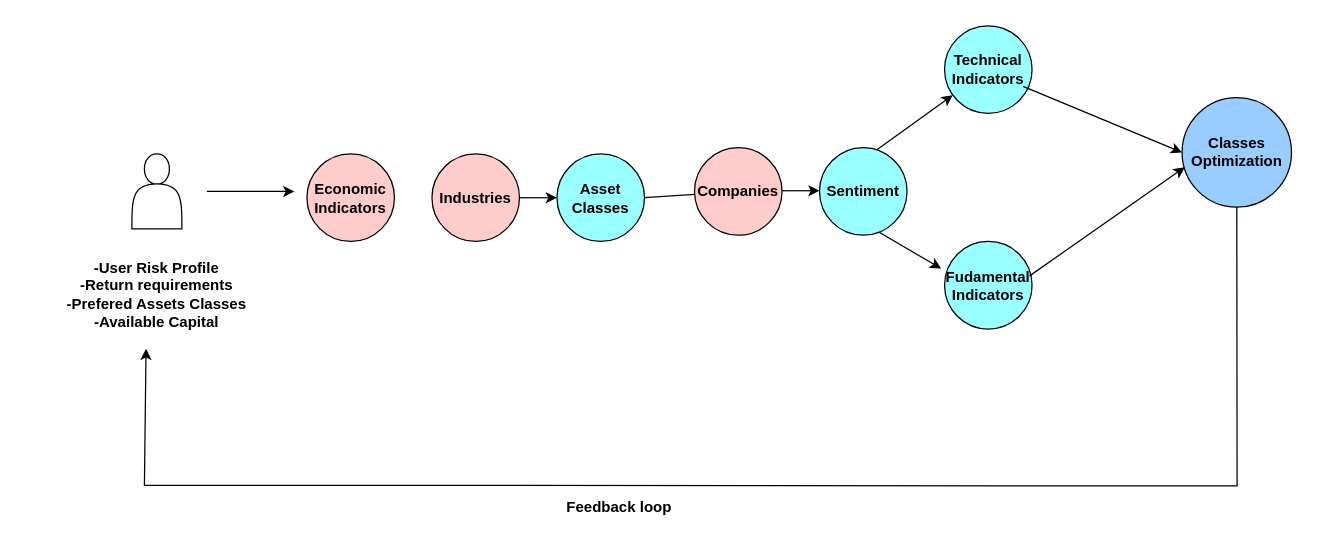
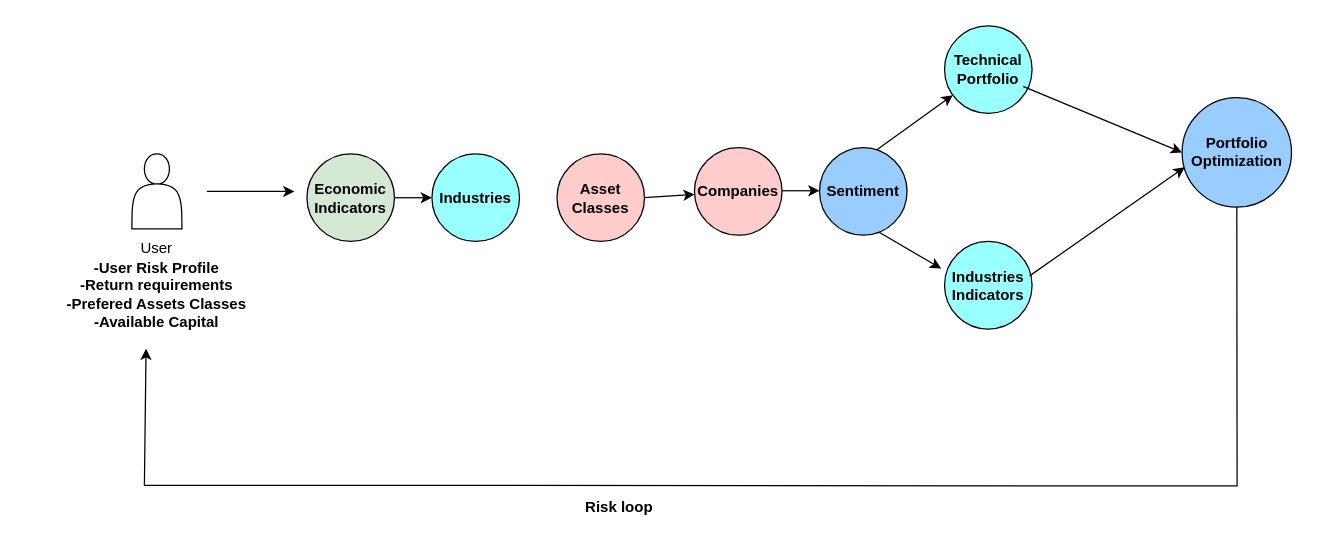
(988, 69) -> (988, 69)
(1237, 152) -> (1237, 152)
(863, 191) -> (863, 191)
(688, 195) -> (685, 195)
(351, 198) -> (351, 198)
none -> (409, 198)
(476, 198) -> (476, 198)
(534, 198) -> none
(601, 198) -> (601, 198)
none -> (157, 248)
(988, 286) -> (988, 286)
(619, 507) -> (619, 507)
